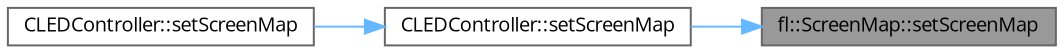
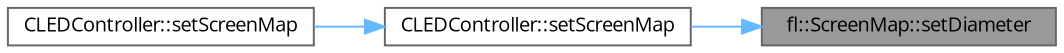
(909, 27) -> (909, 27)
